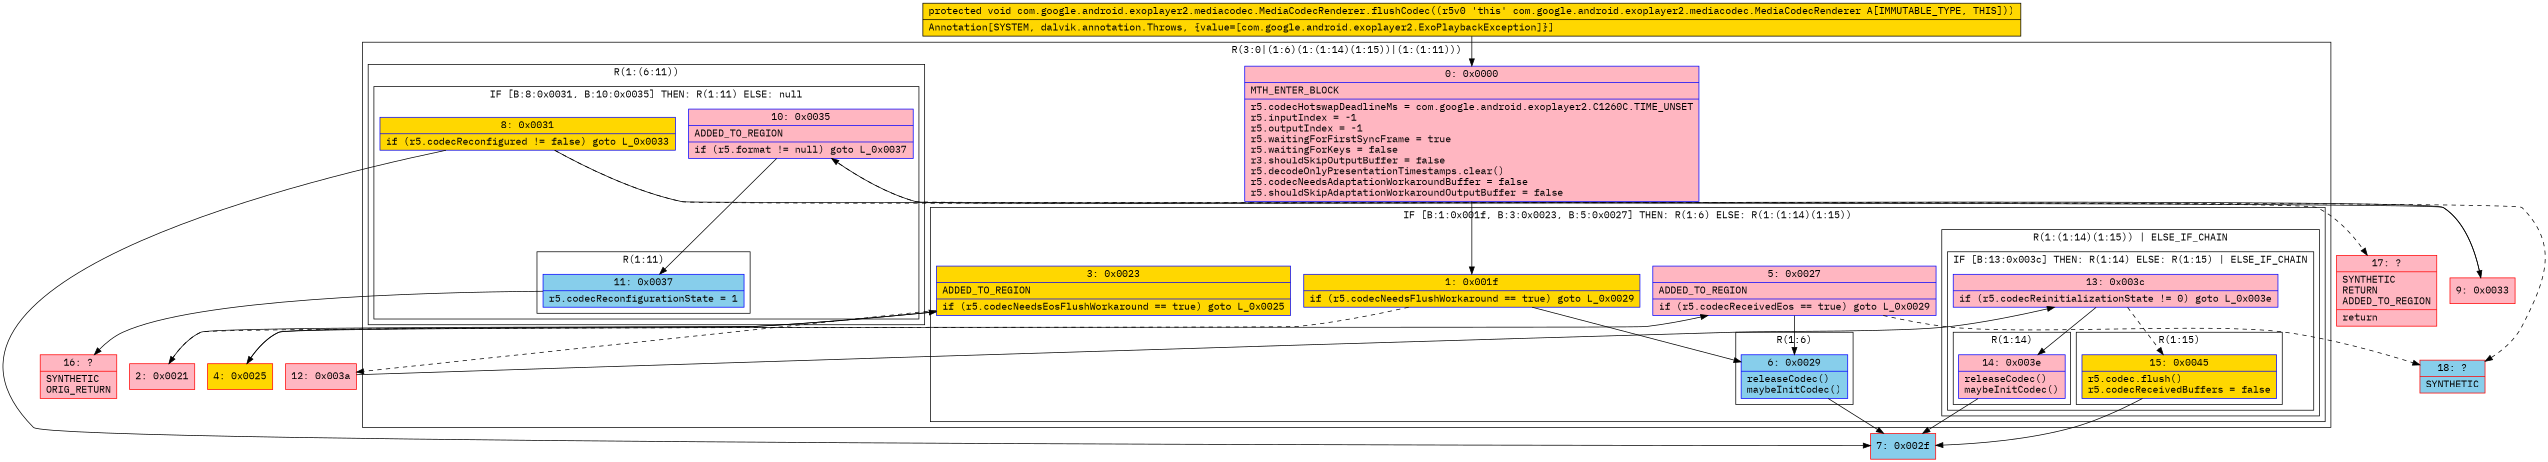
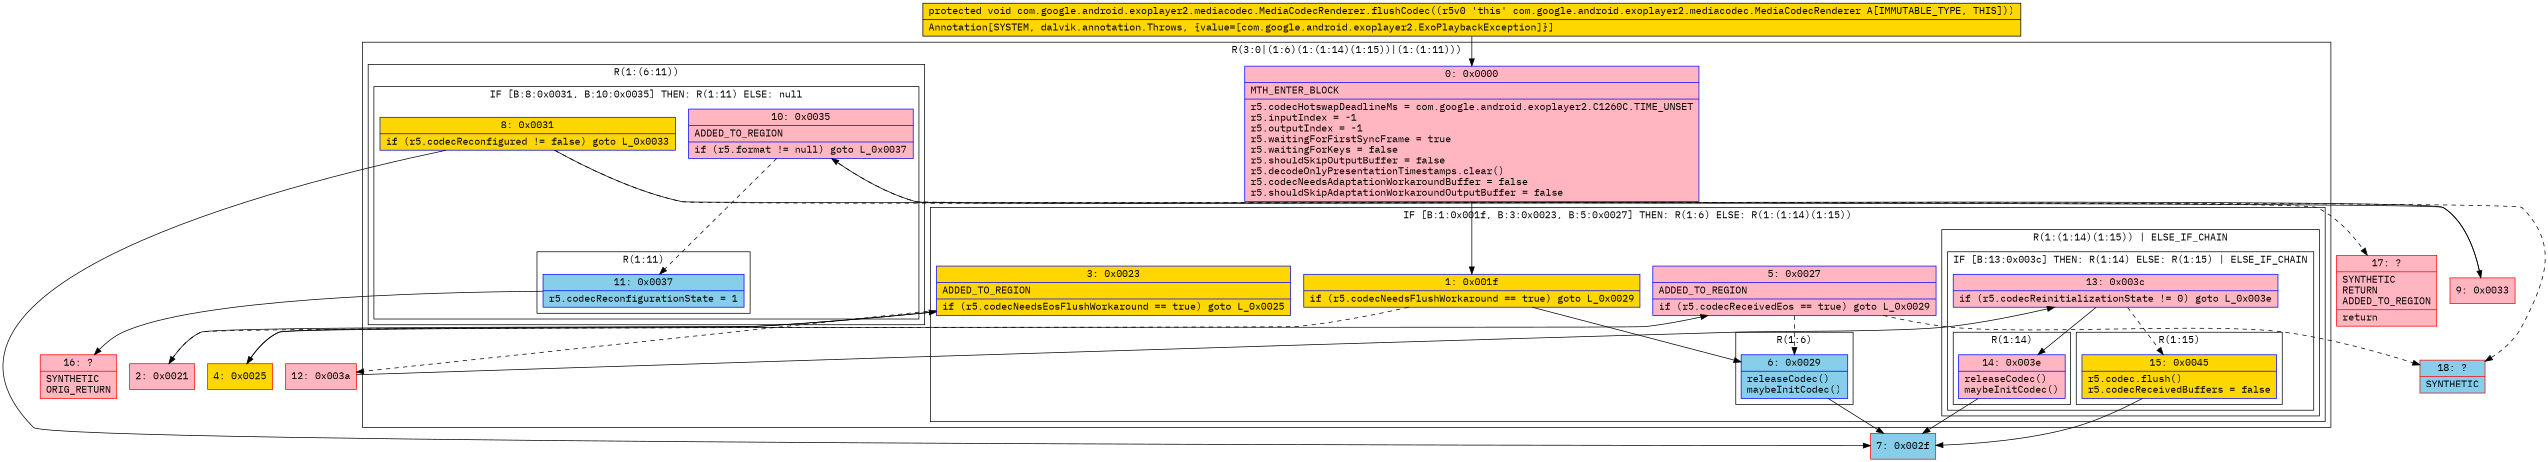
(1348, 161) -> (1348, 161)
(721, 214) -> (721, 214)
(1794, 327) -> (1794, 327)
